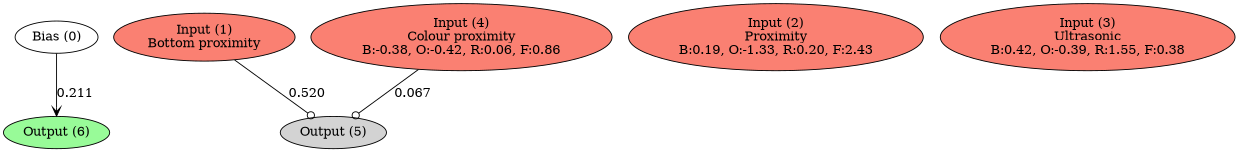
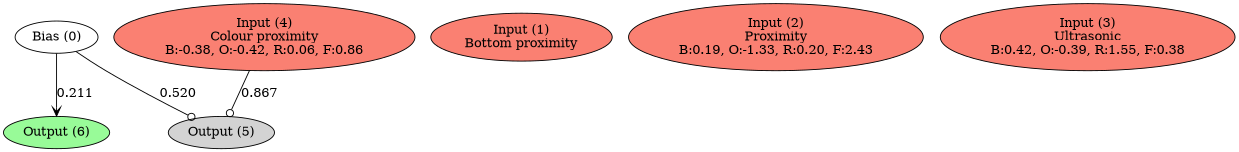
(271, 87) -> (131, 85)
(413, 94) -> (259, 94)
